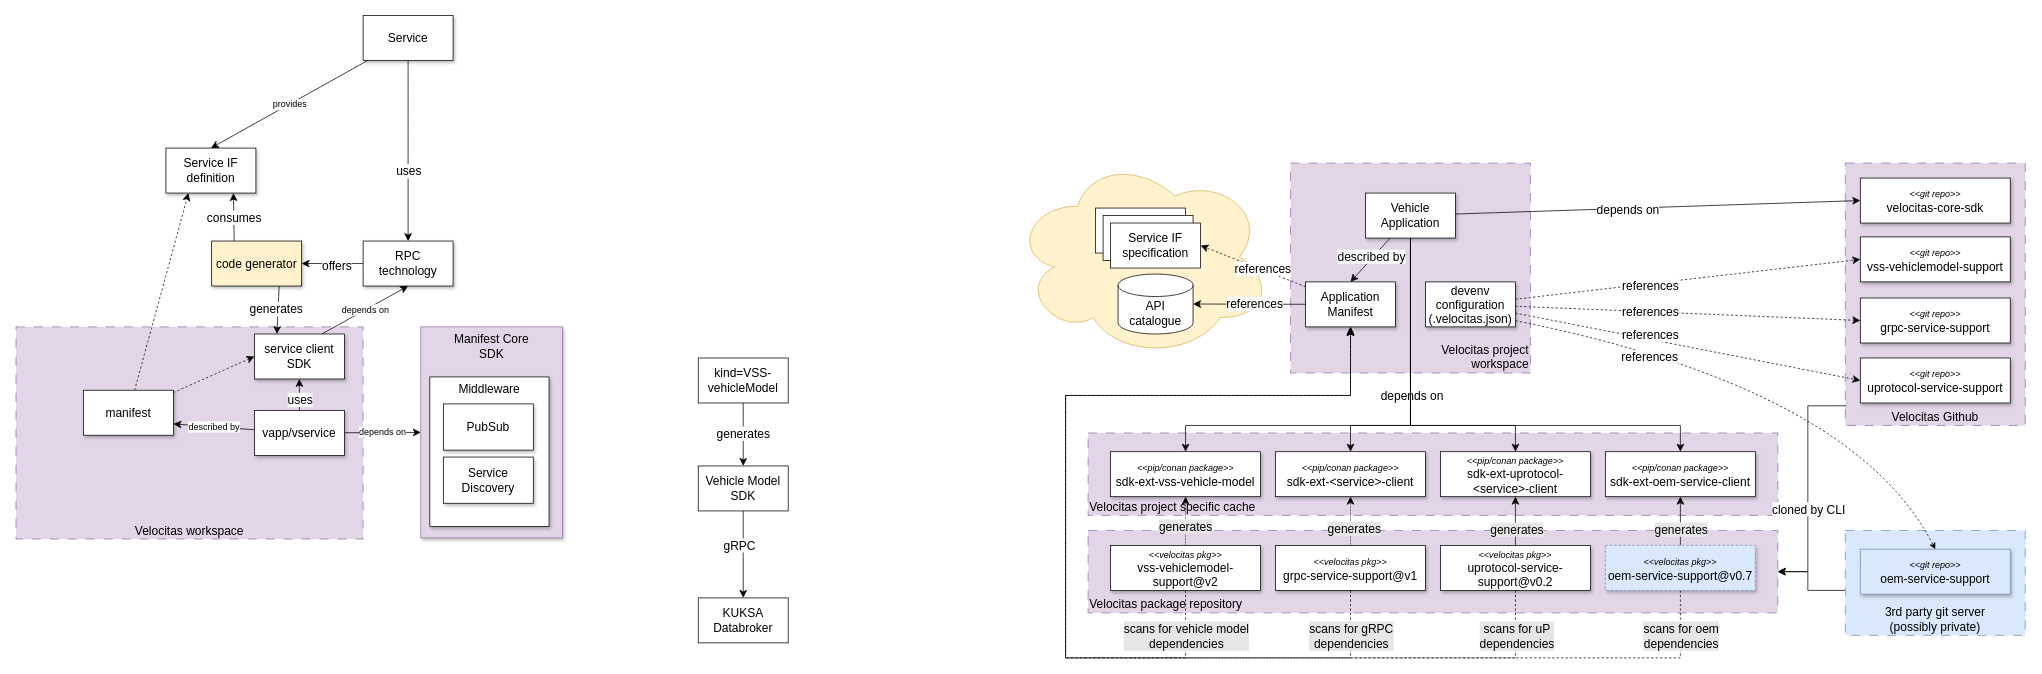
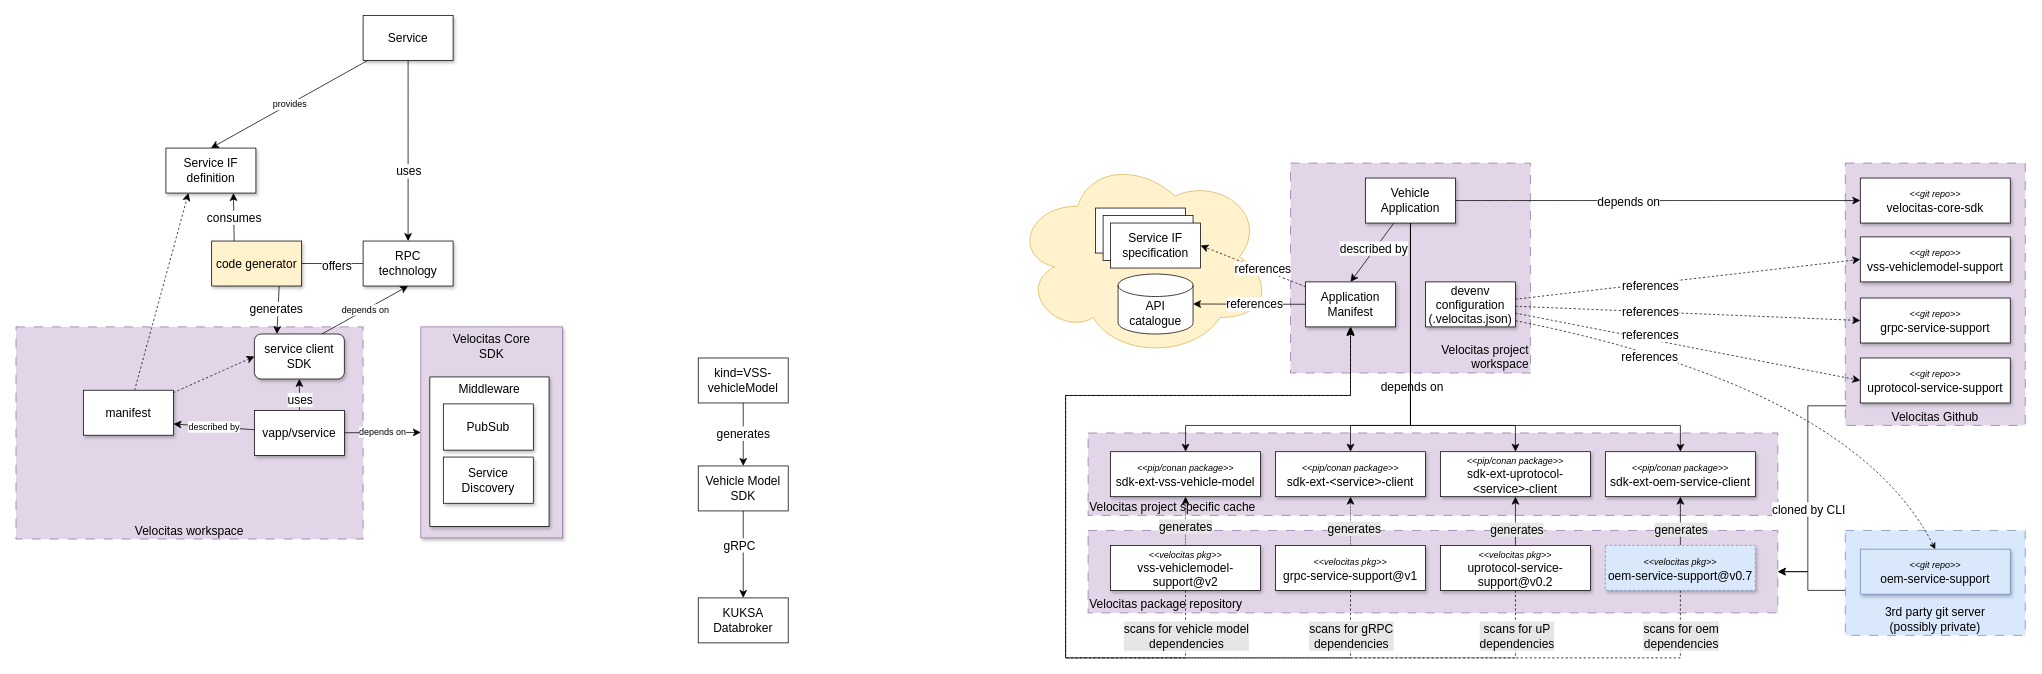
(1410, 216) -> (1410, 201)
(309, 264) -> (306, 264)
(491, 347) -> (491, 347)
(299, 357) -> (299, 357)
